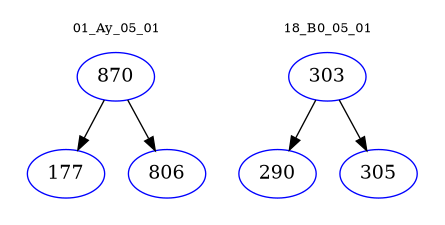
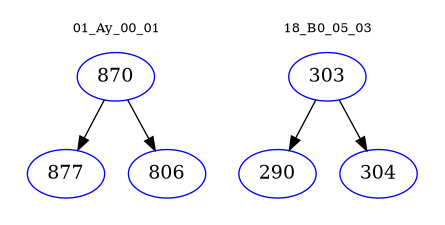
(117, 29) -> (117, 29)
(328, 29) -> (328, 29)
(66, 174) -> (66, 174)
(379, 174) -> (379, 174)
